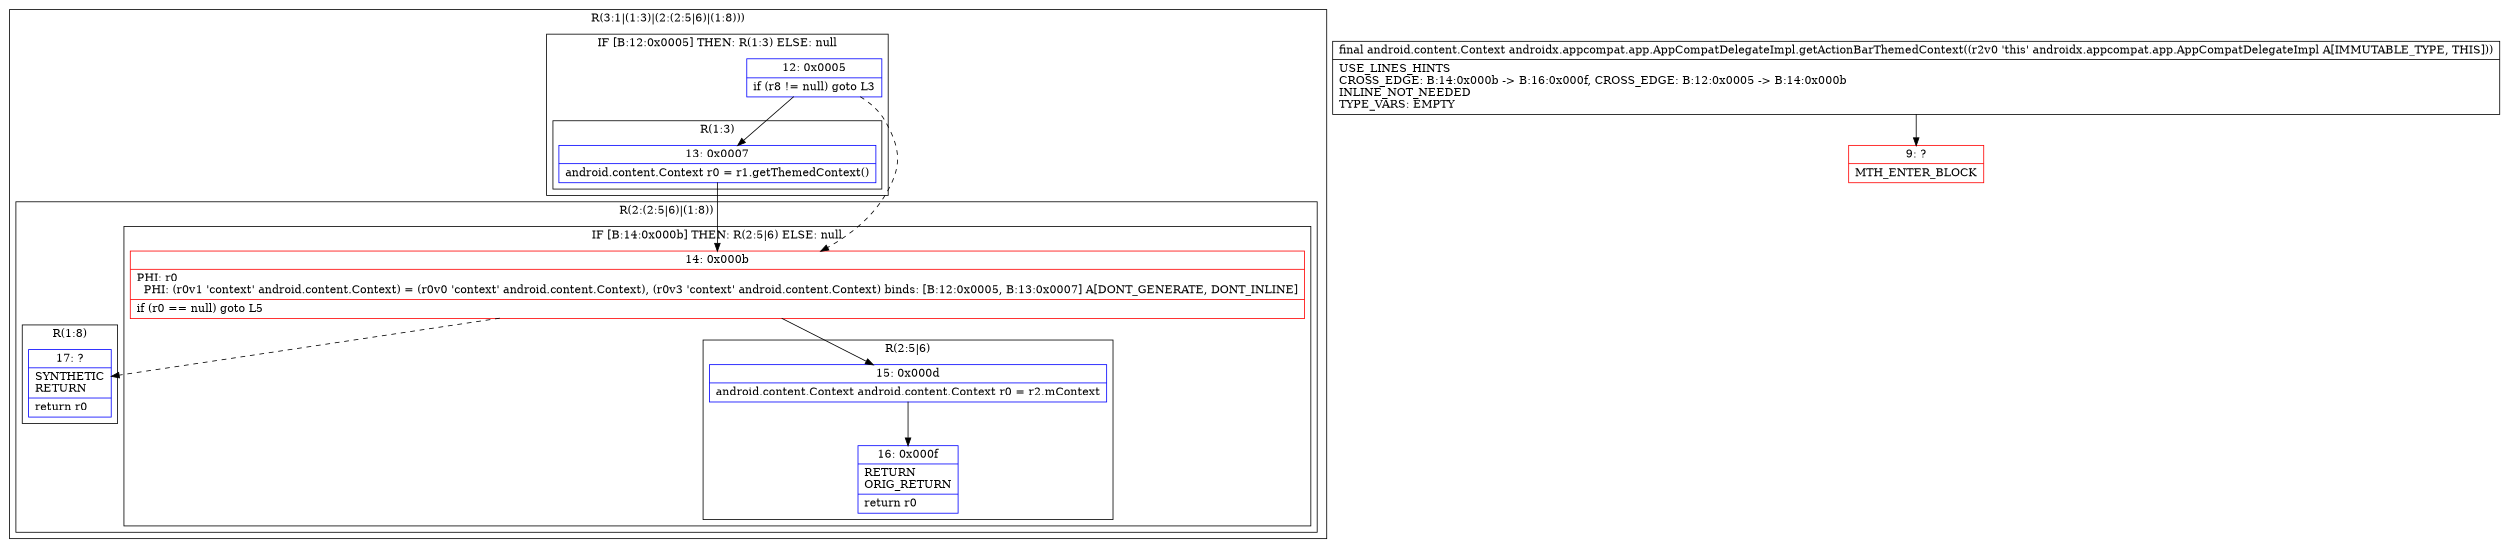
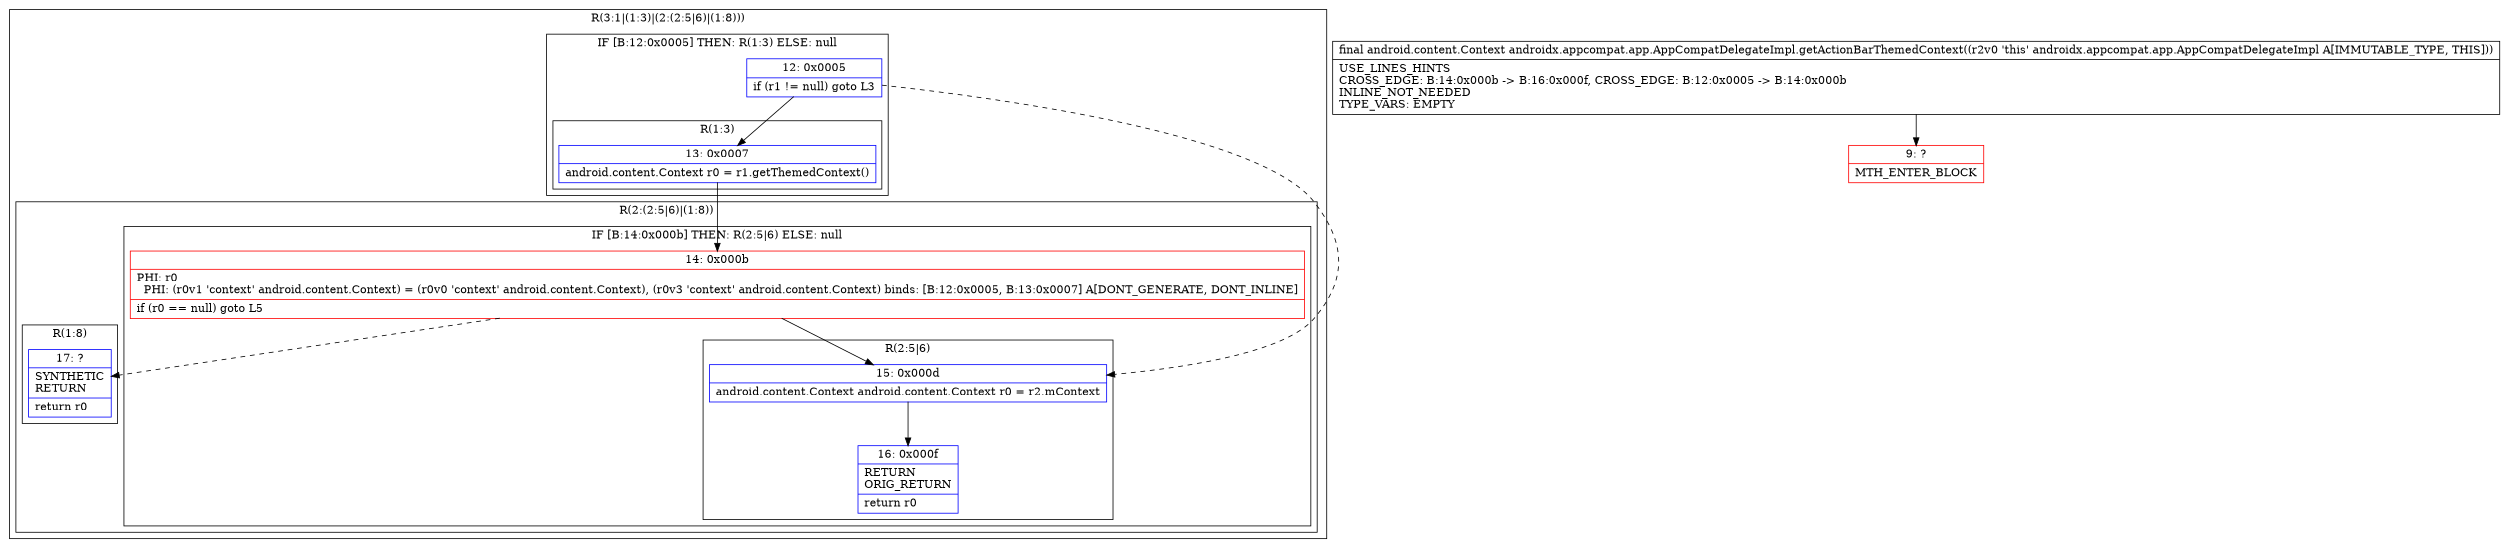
(814, 87) -> (814, 87)
(893, 179) -> (1268, 169)
